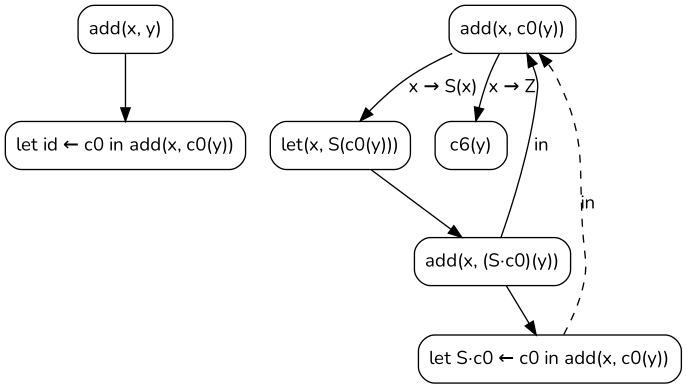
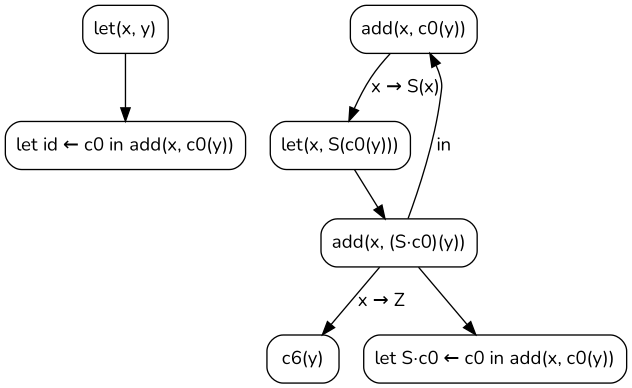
(125, 29) -> (125, 29)
(488, 80) -> (355, 296)
(581, 198) -> none
